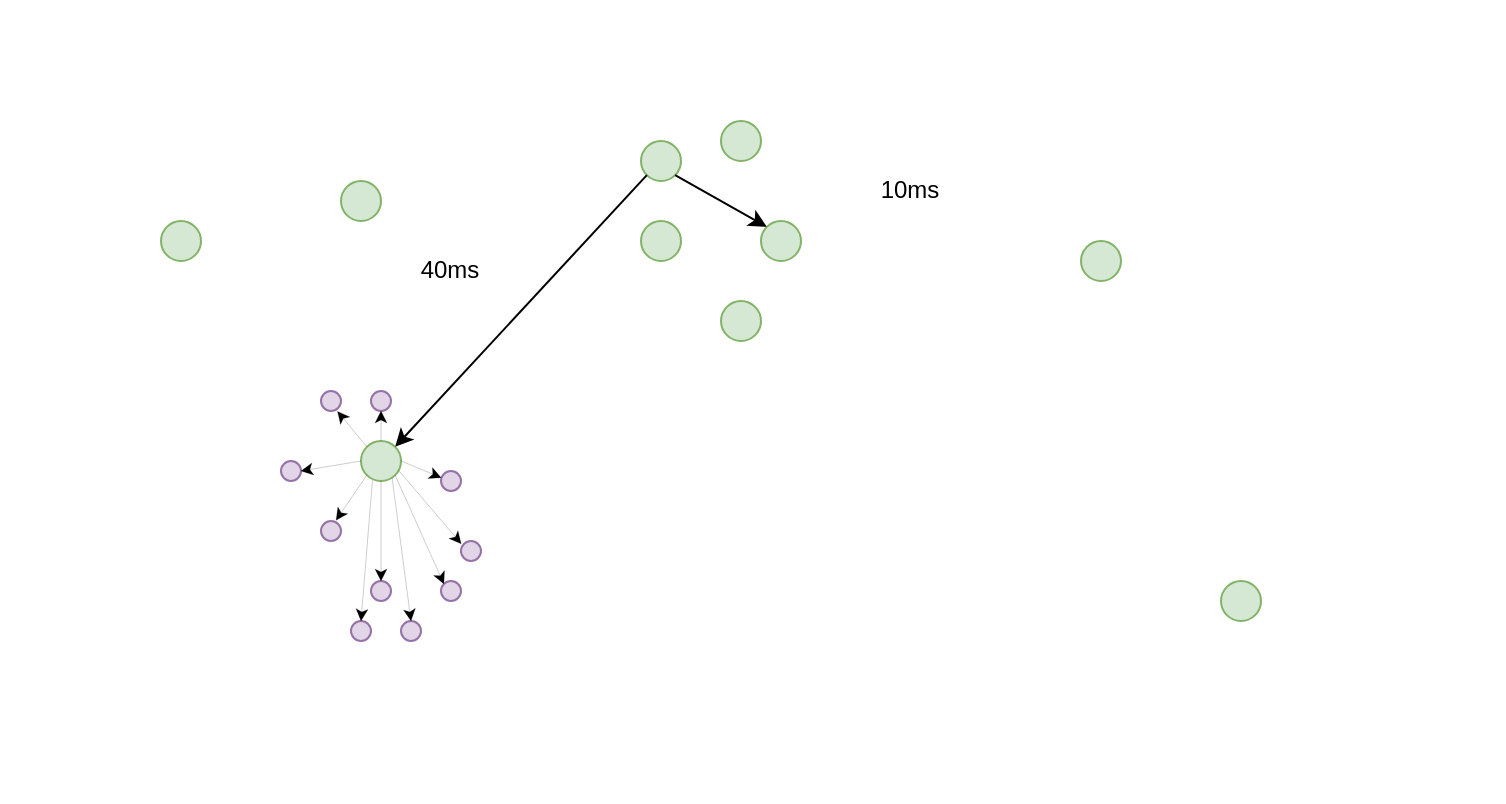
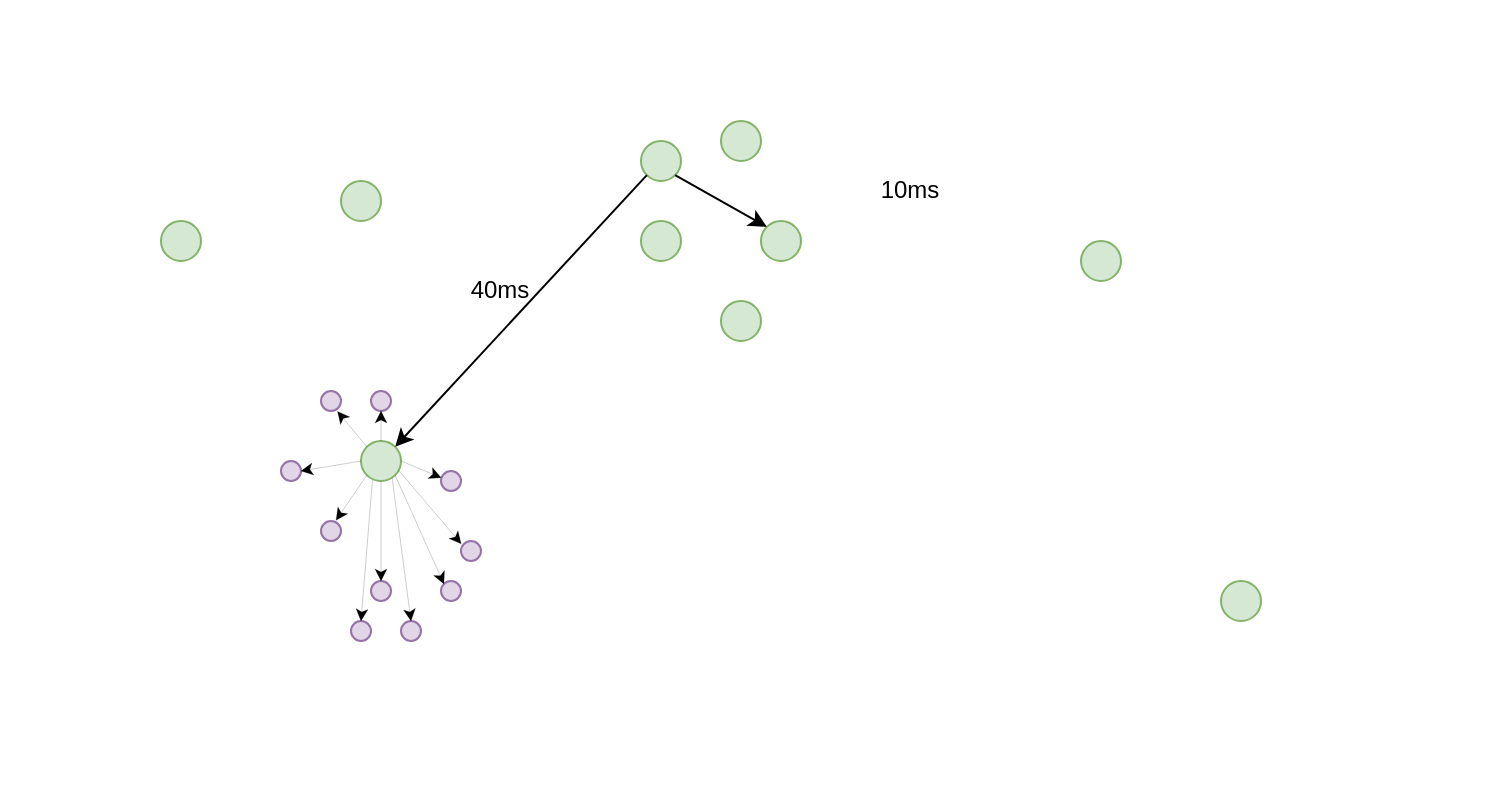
(451, 271) -> (501, 291)
